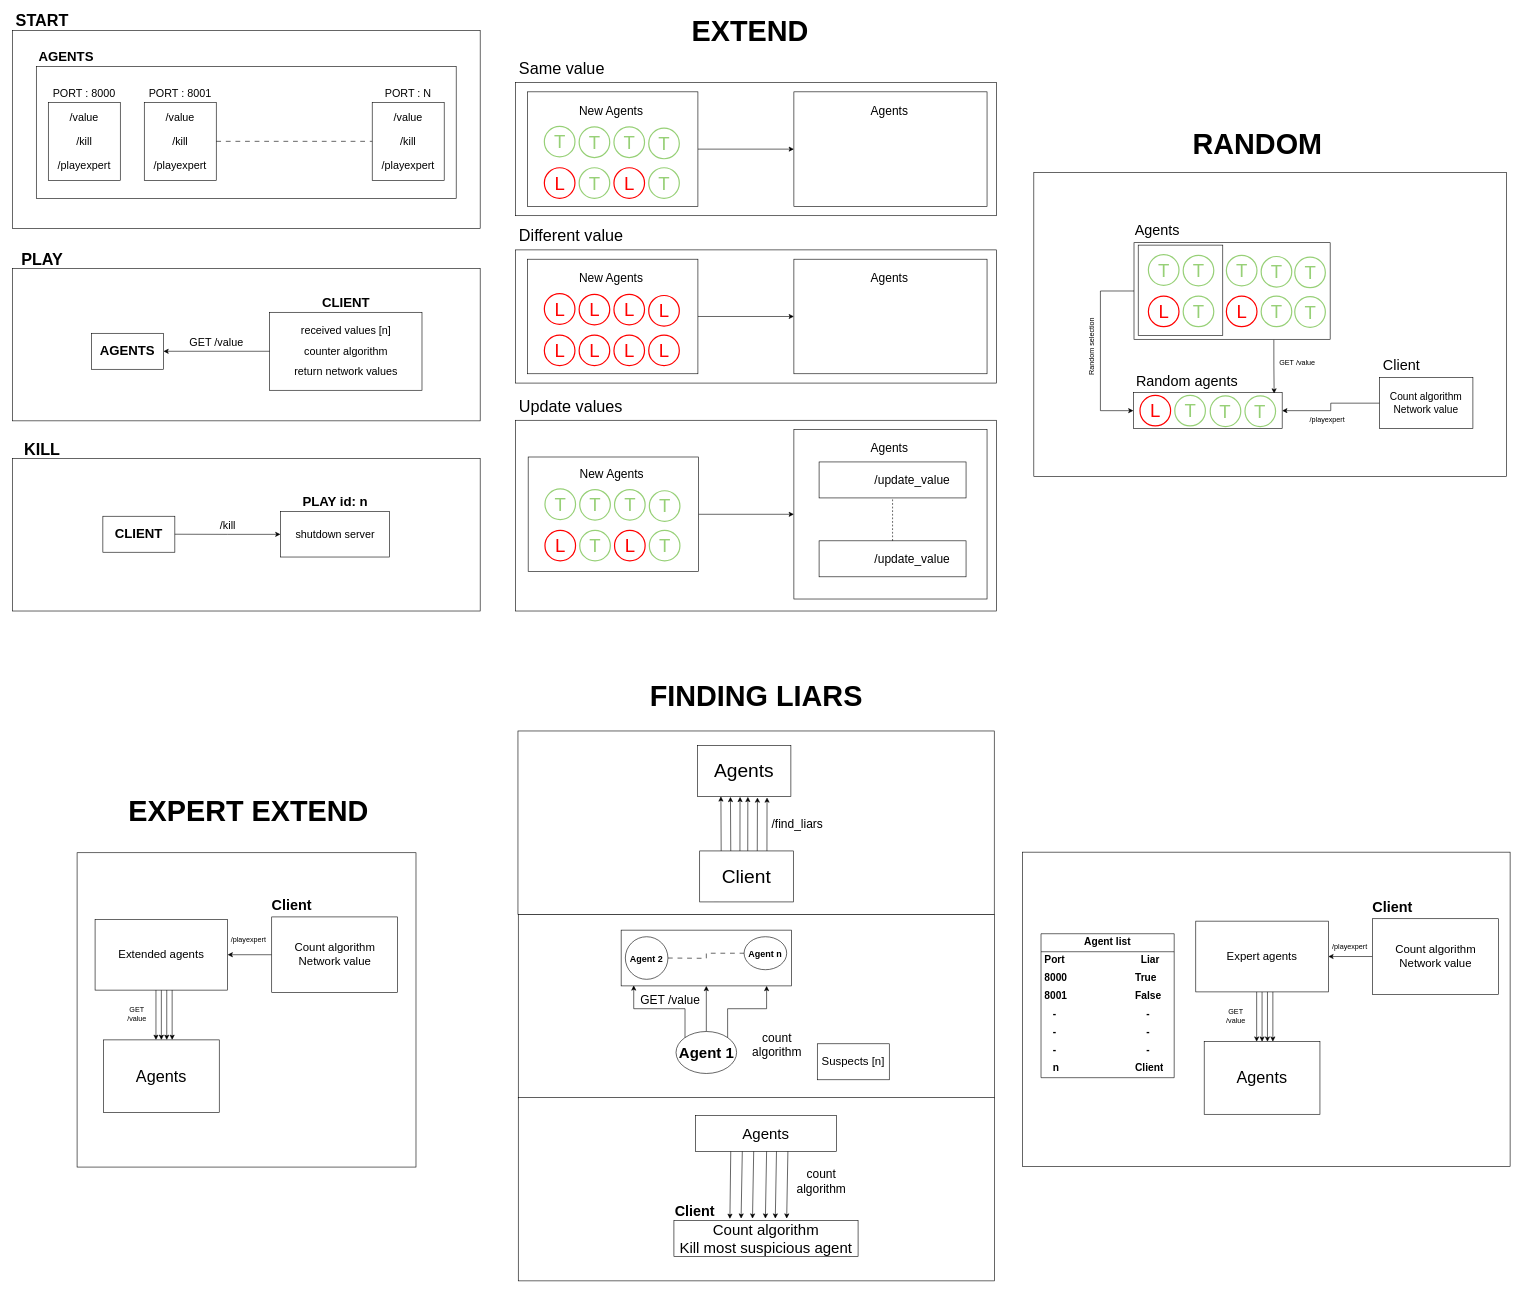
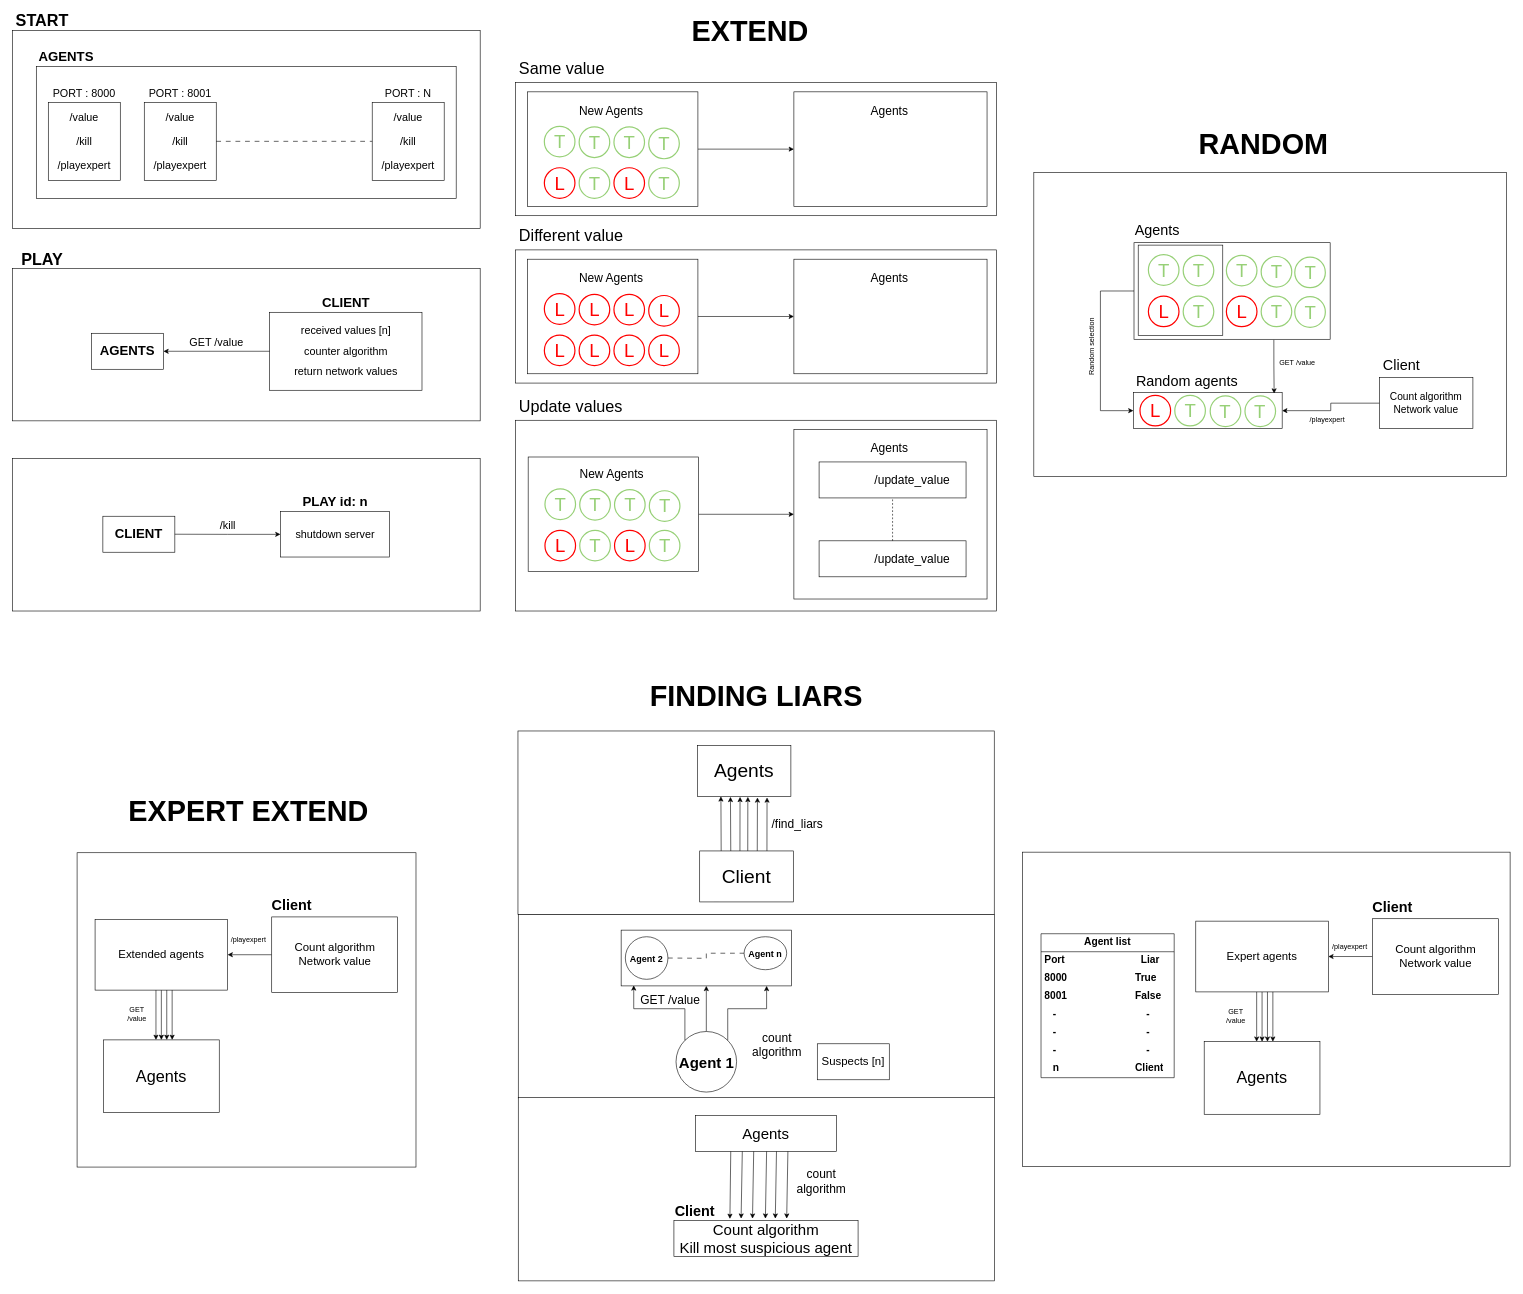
(1259, 144) -> (1265, 144)
(42, 450) -> none
(707, 1053) -> (707, 1062)
